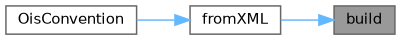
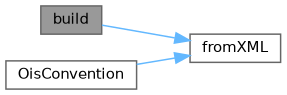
(300, 20) -> (138, 32)
